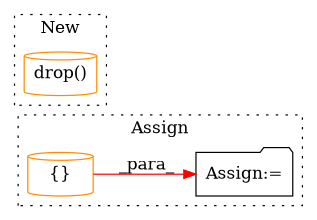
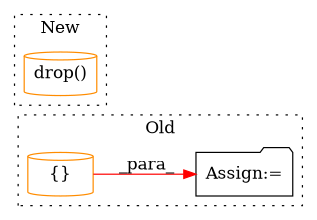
(160, 129) -> (160, 129)
